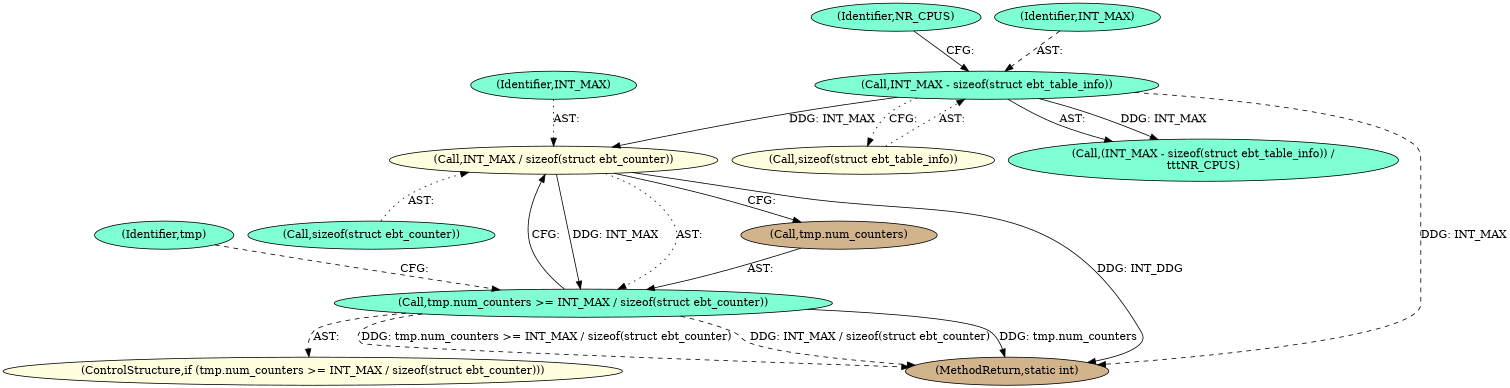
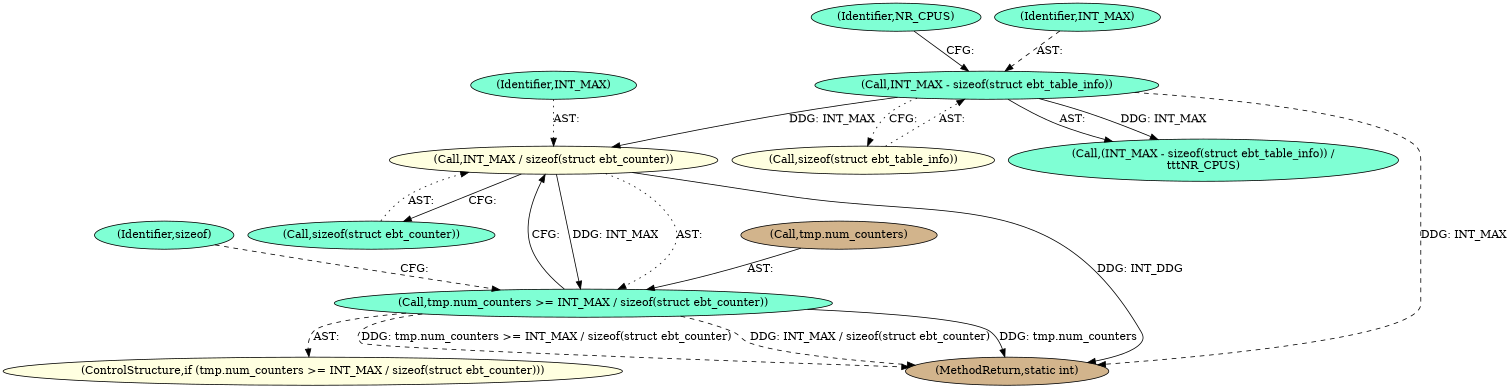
(704, 194) -> (466, 196)
(164, 235) -> (164, 235)
